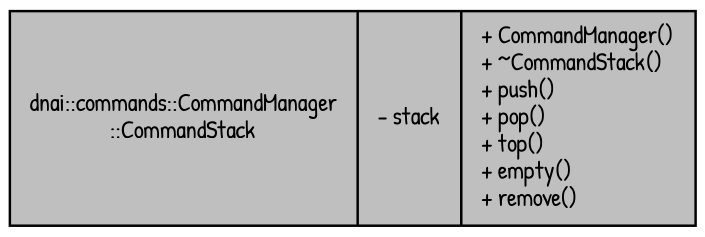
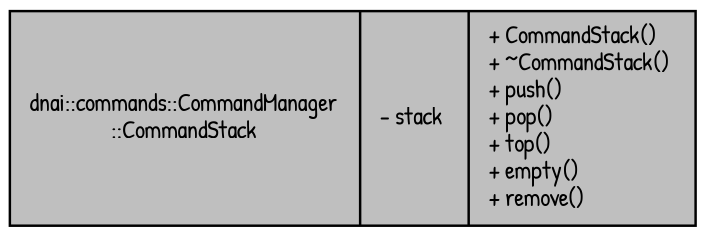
(578, 36) -> (574, 36)
